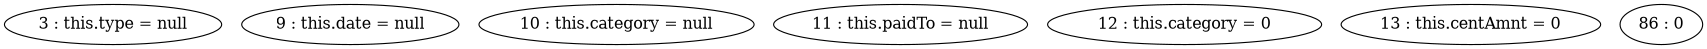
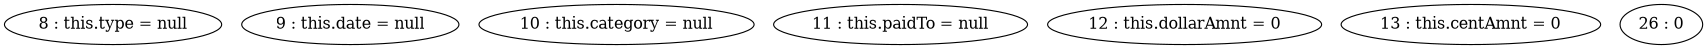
(113, 25) -> (113, 25)
(1185, 25) -> (1185, 25)
(1661, 25) -> (1661, 25)
